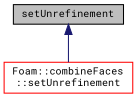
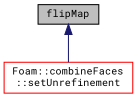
(68, 14) -> (68, 14)
